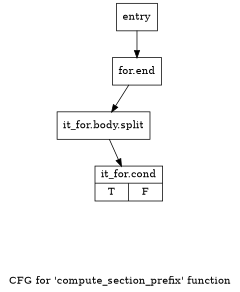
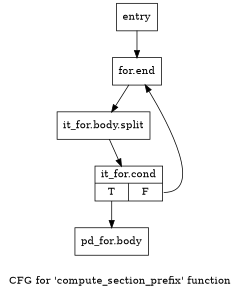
none -> (176, 145)
none -> (112, 241)
